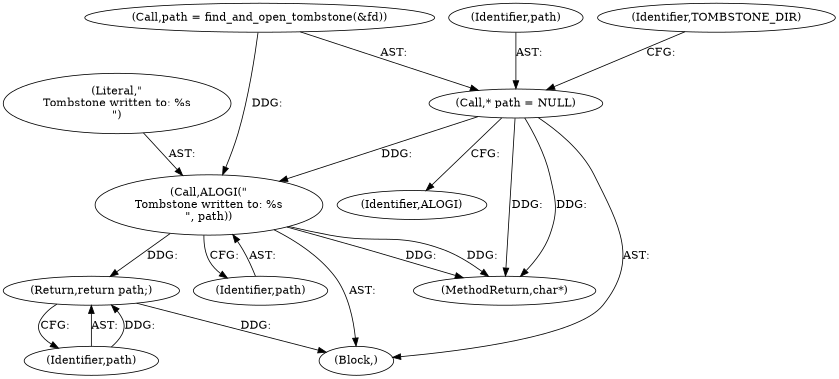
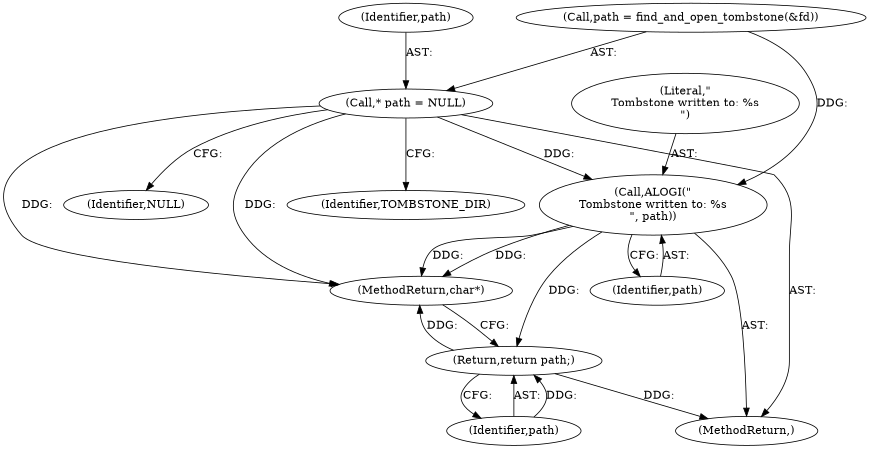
(620, 59) -> (406, 150)
(412, 205) -> (136, 205)
none -> (468, 322)
none -> (431, 336)
(356, 361) -> (747, 431)
